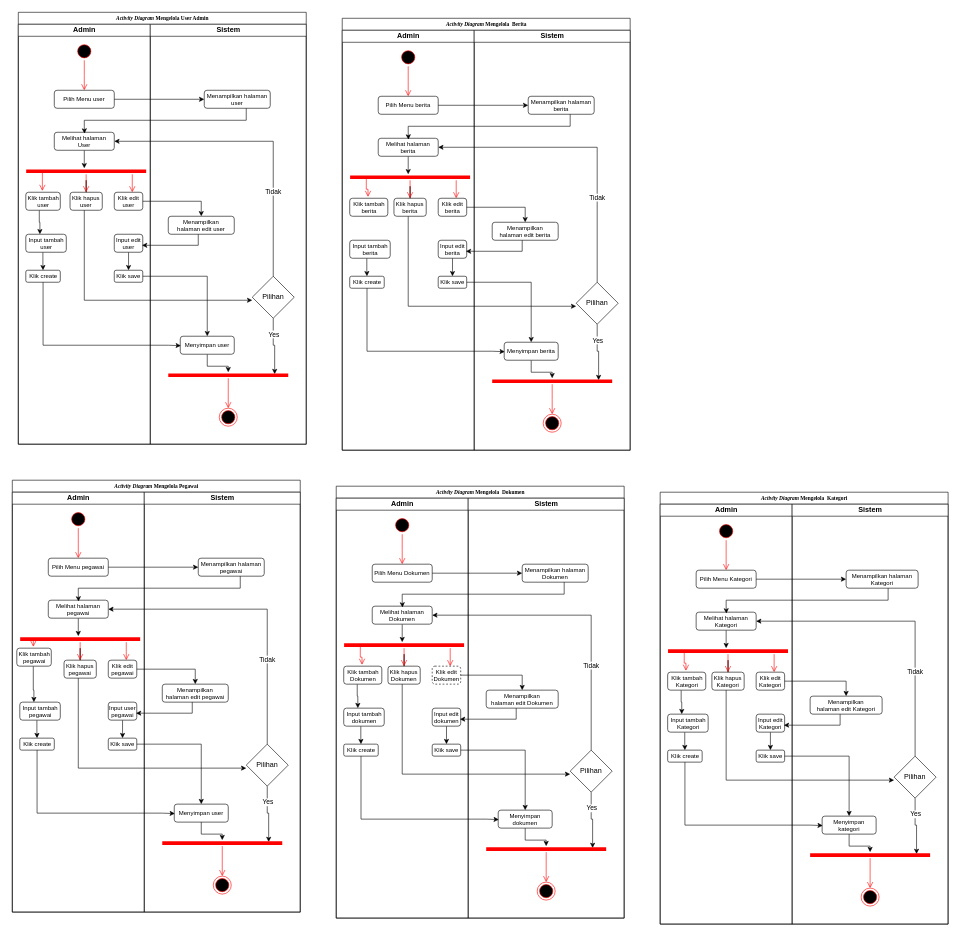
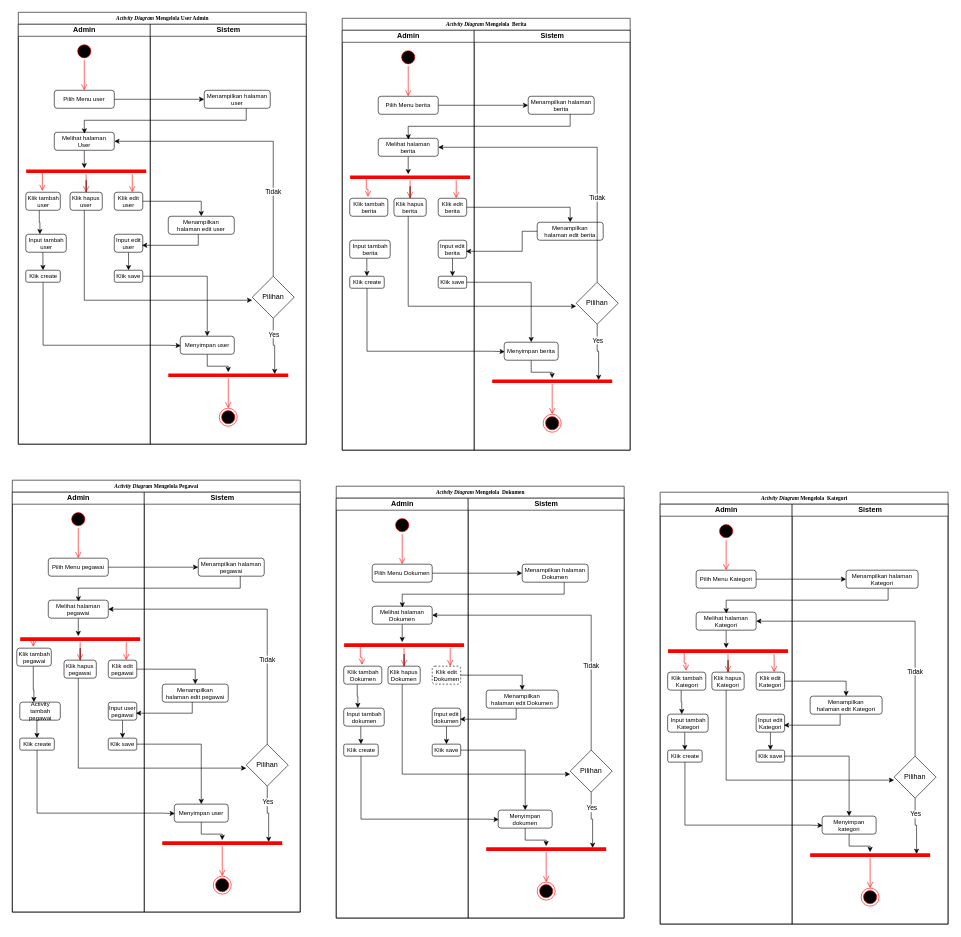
(525, 231) -> (570, 231)
(41, 711) -> (41, 711)
